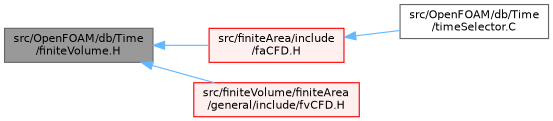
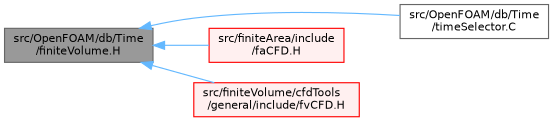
(378, 33) -> (275, 13)
(277, 100) -> (277, 100)
